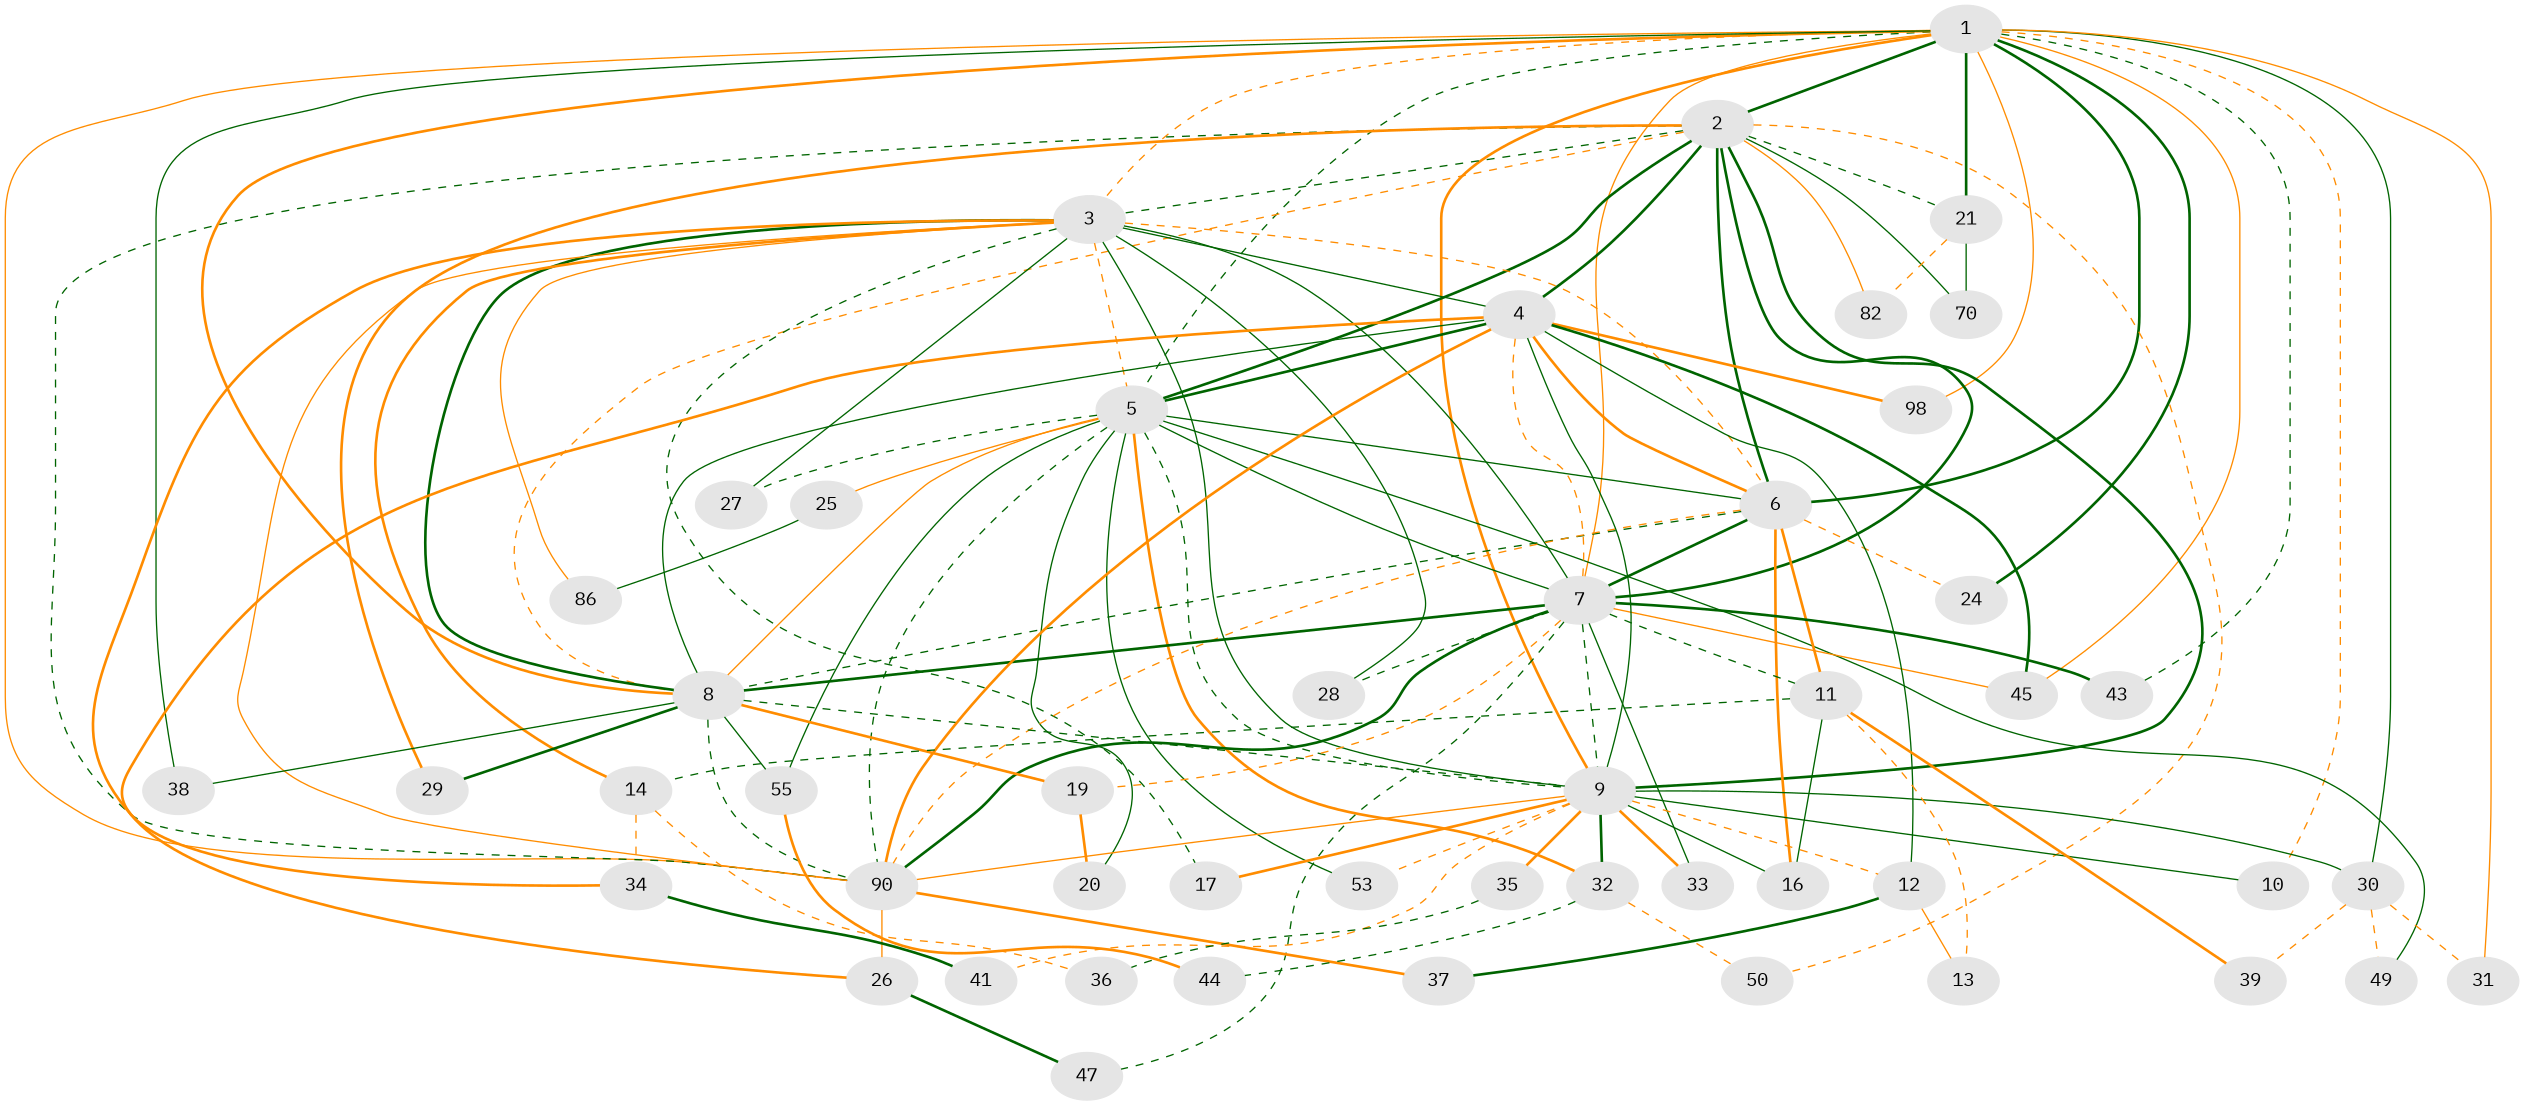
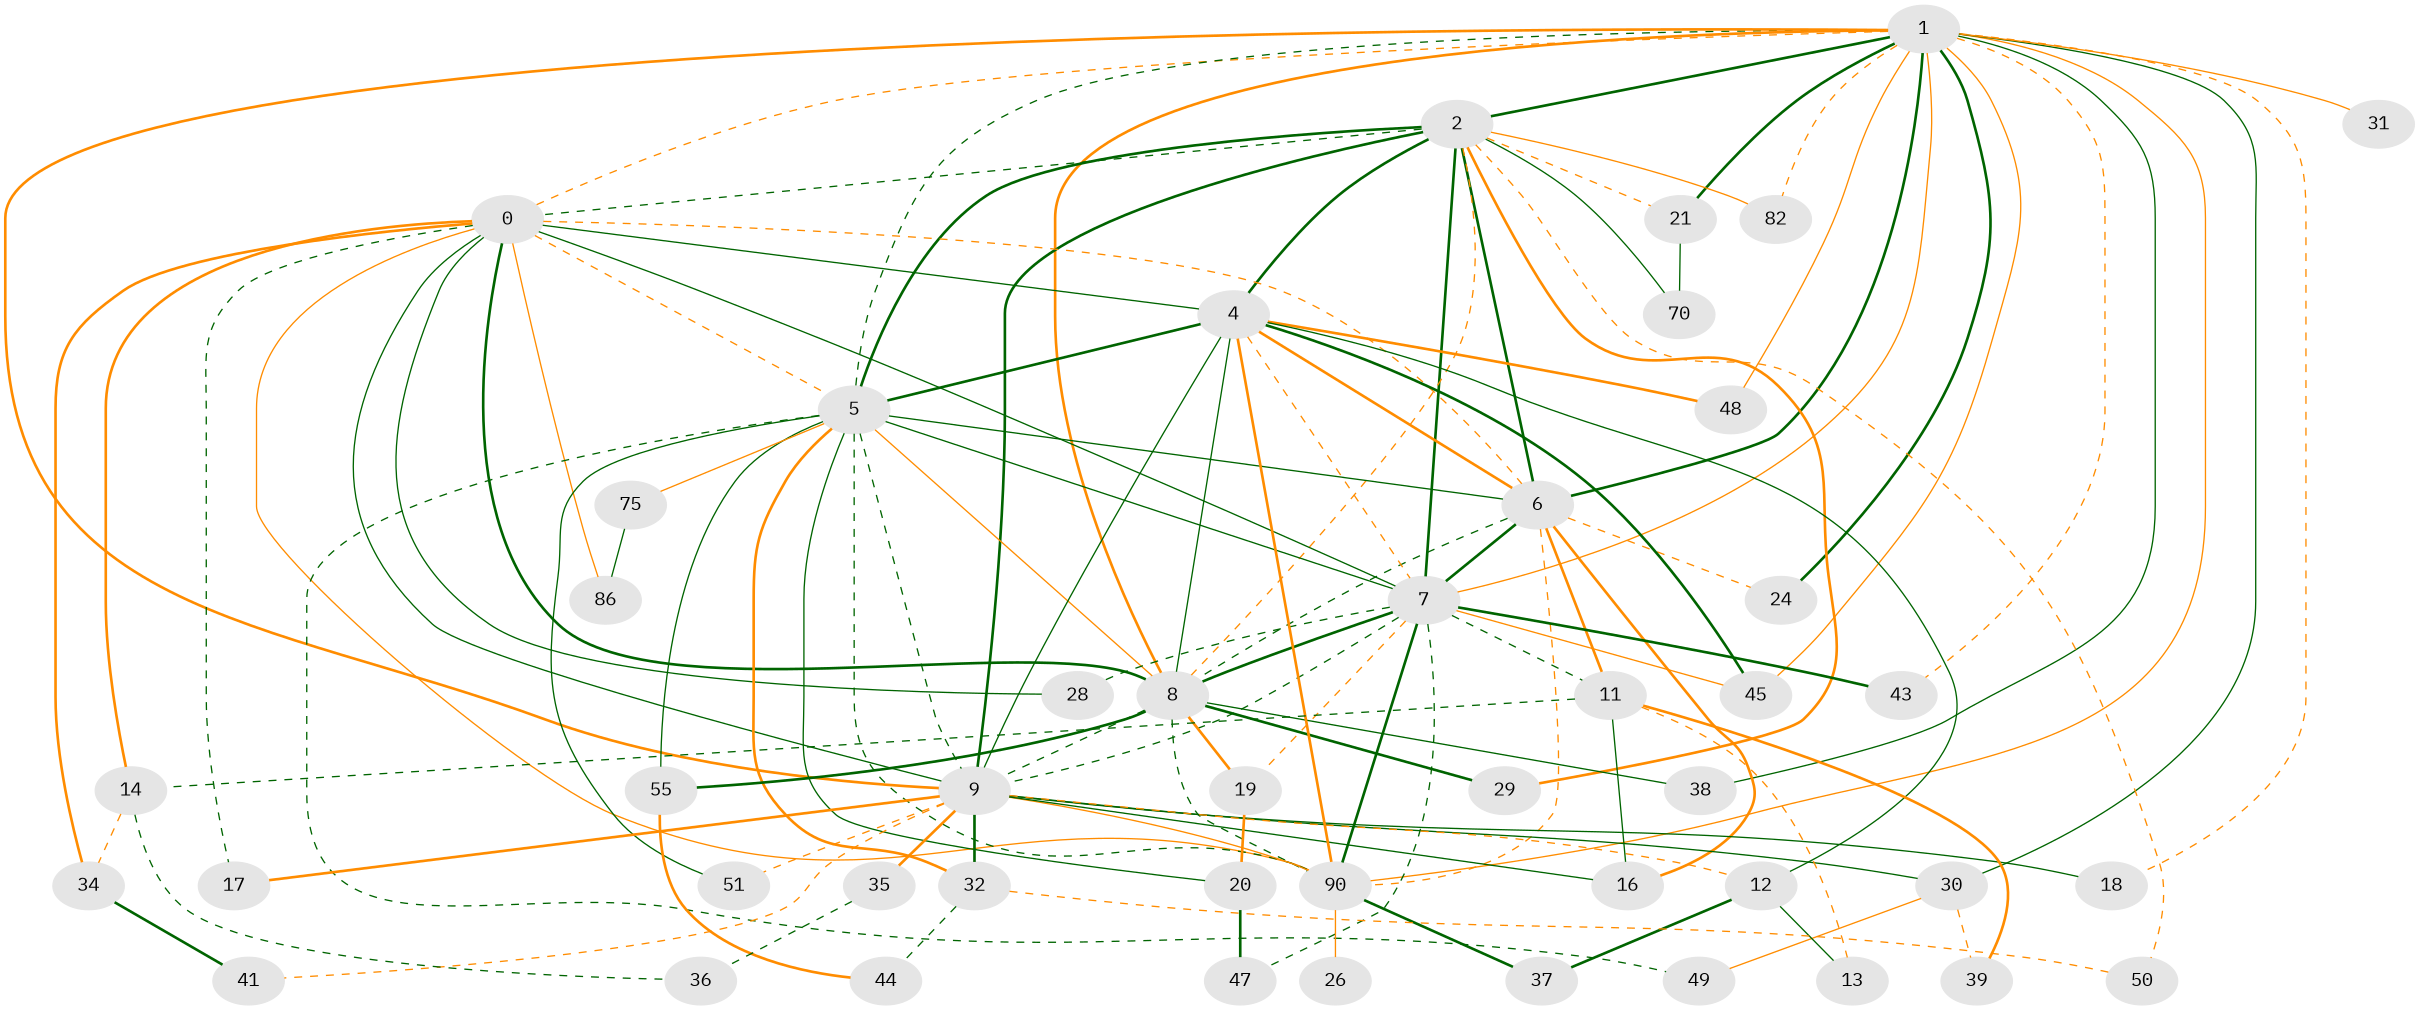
(1843, 170) -> (1569, 172)
(1090, 219) -> (508, 219)
(234, 224) -> none
(1914, 271) -> (1824, 109)
(2290, 296) -> (2105, 353)
(1916, 410) -> (1731, 410)
(731, 505) -> none
(826, 505) -> (631, 505)
(370, 524) -> none
(1881, 675) -> (576, 903)
(745, 743) -> (924, 763)
(1362, 886) -> (734, 886)
(1698, 886) -> none
(2273, 886) -> (2112, 886)
(836, 925) -> (367, 959)
(2375, 933) -> (1849, 925)
(1160, 934) -> (1439, 933)
(1936, 934) -> (1800, 927)
(2426, 934) -> none
(984, 1029) -> (1240, 930)
